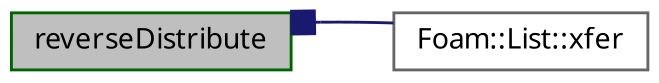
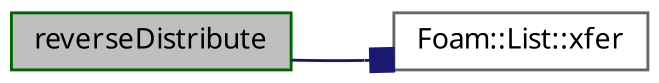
(357, 22) -> (328, 61)
